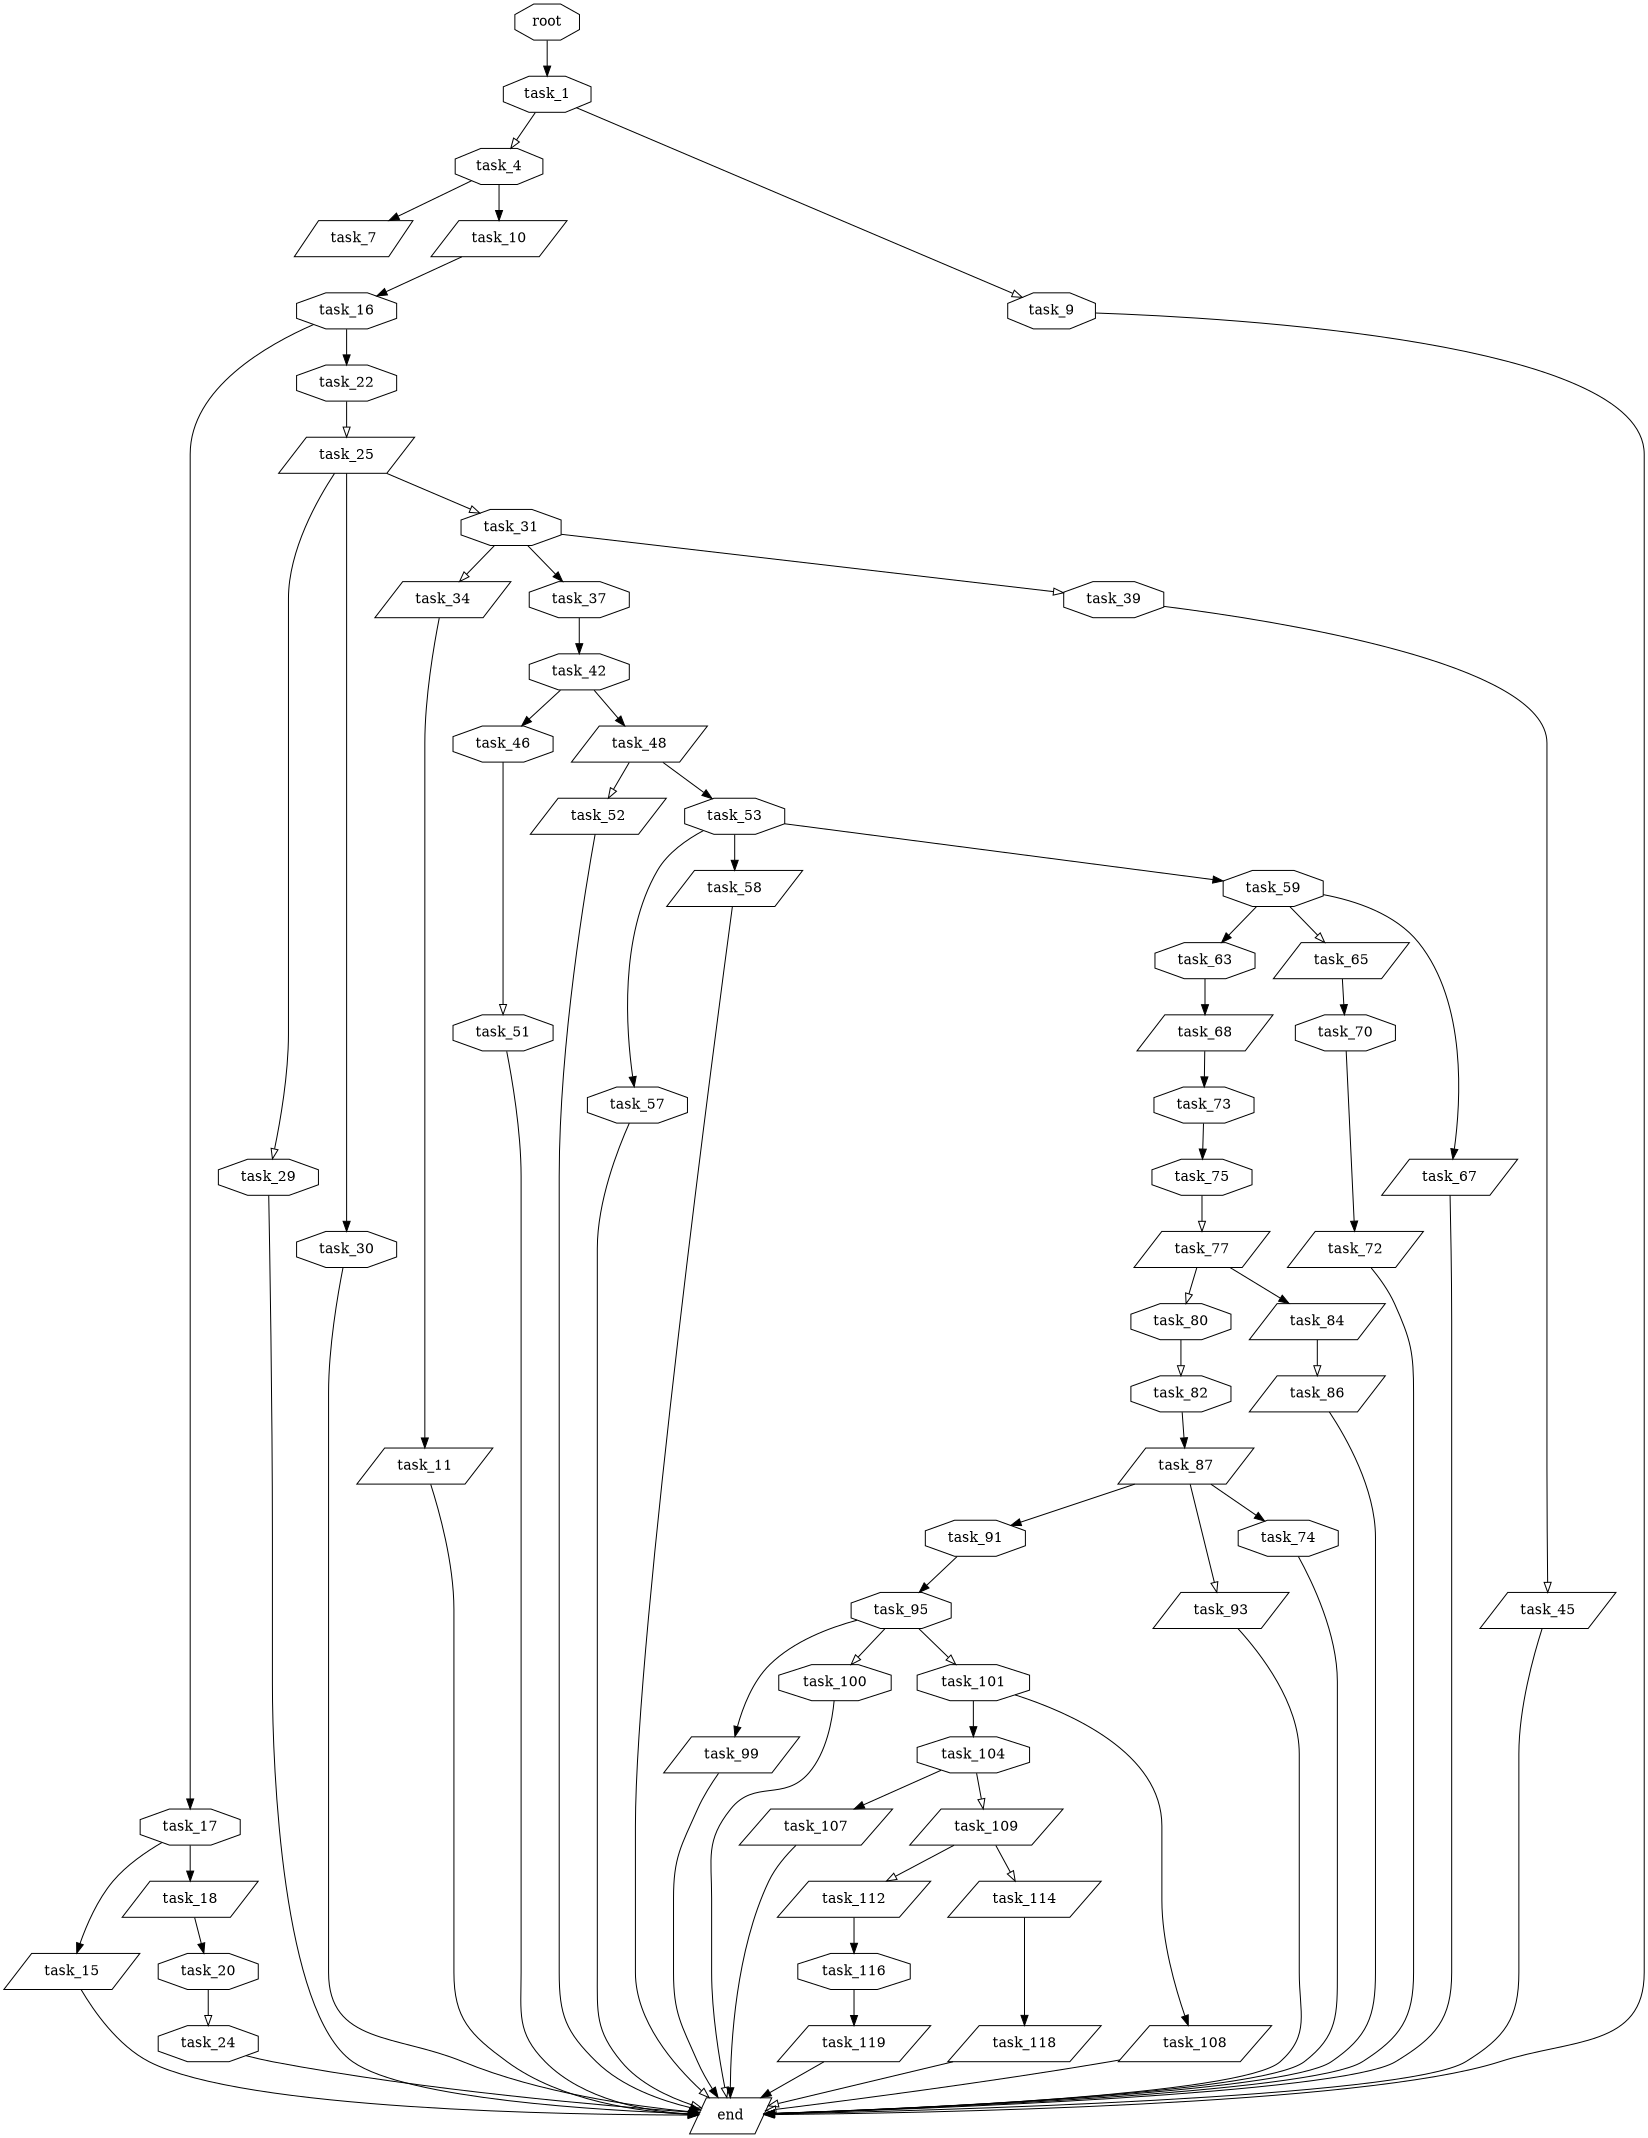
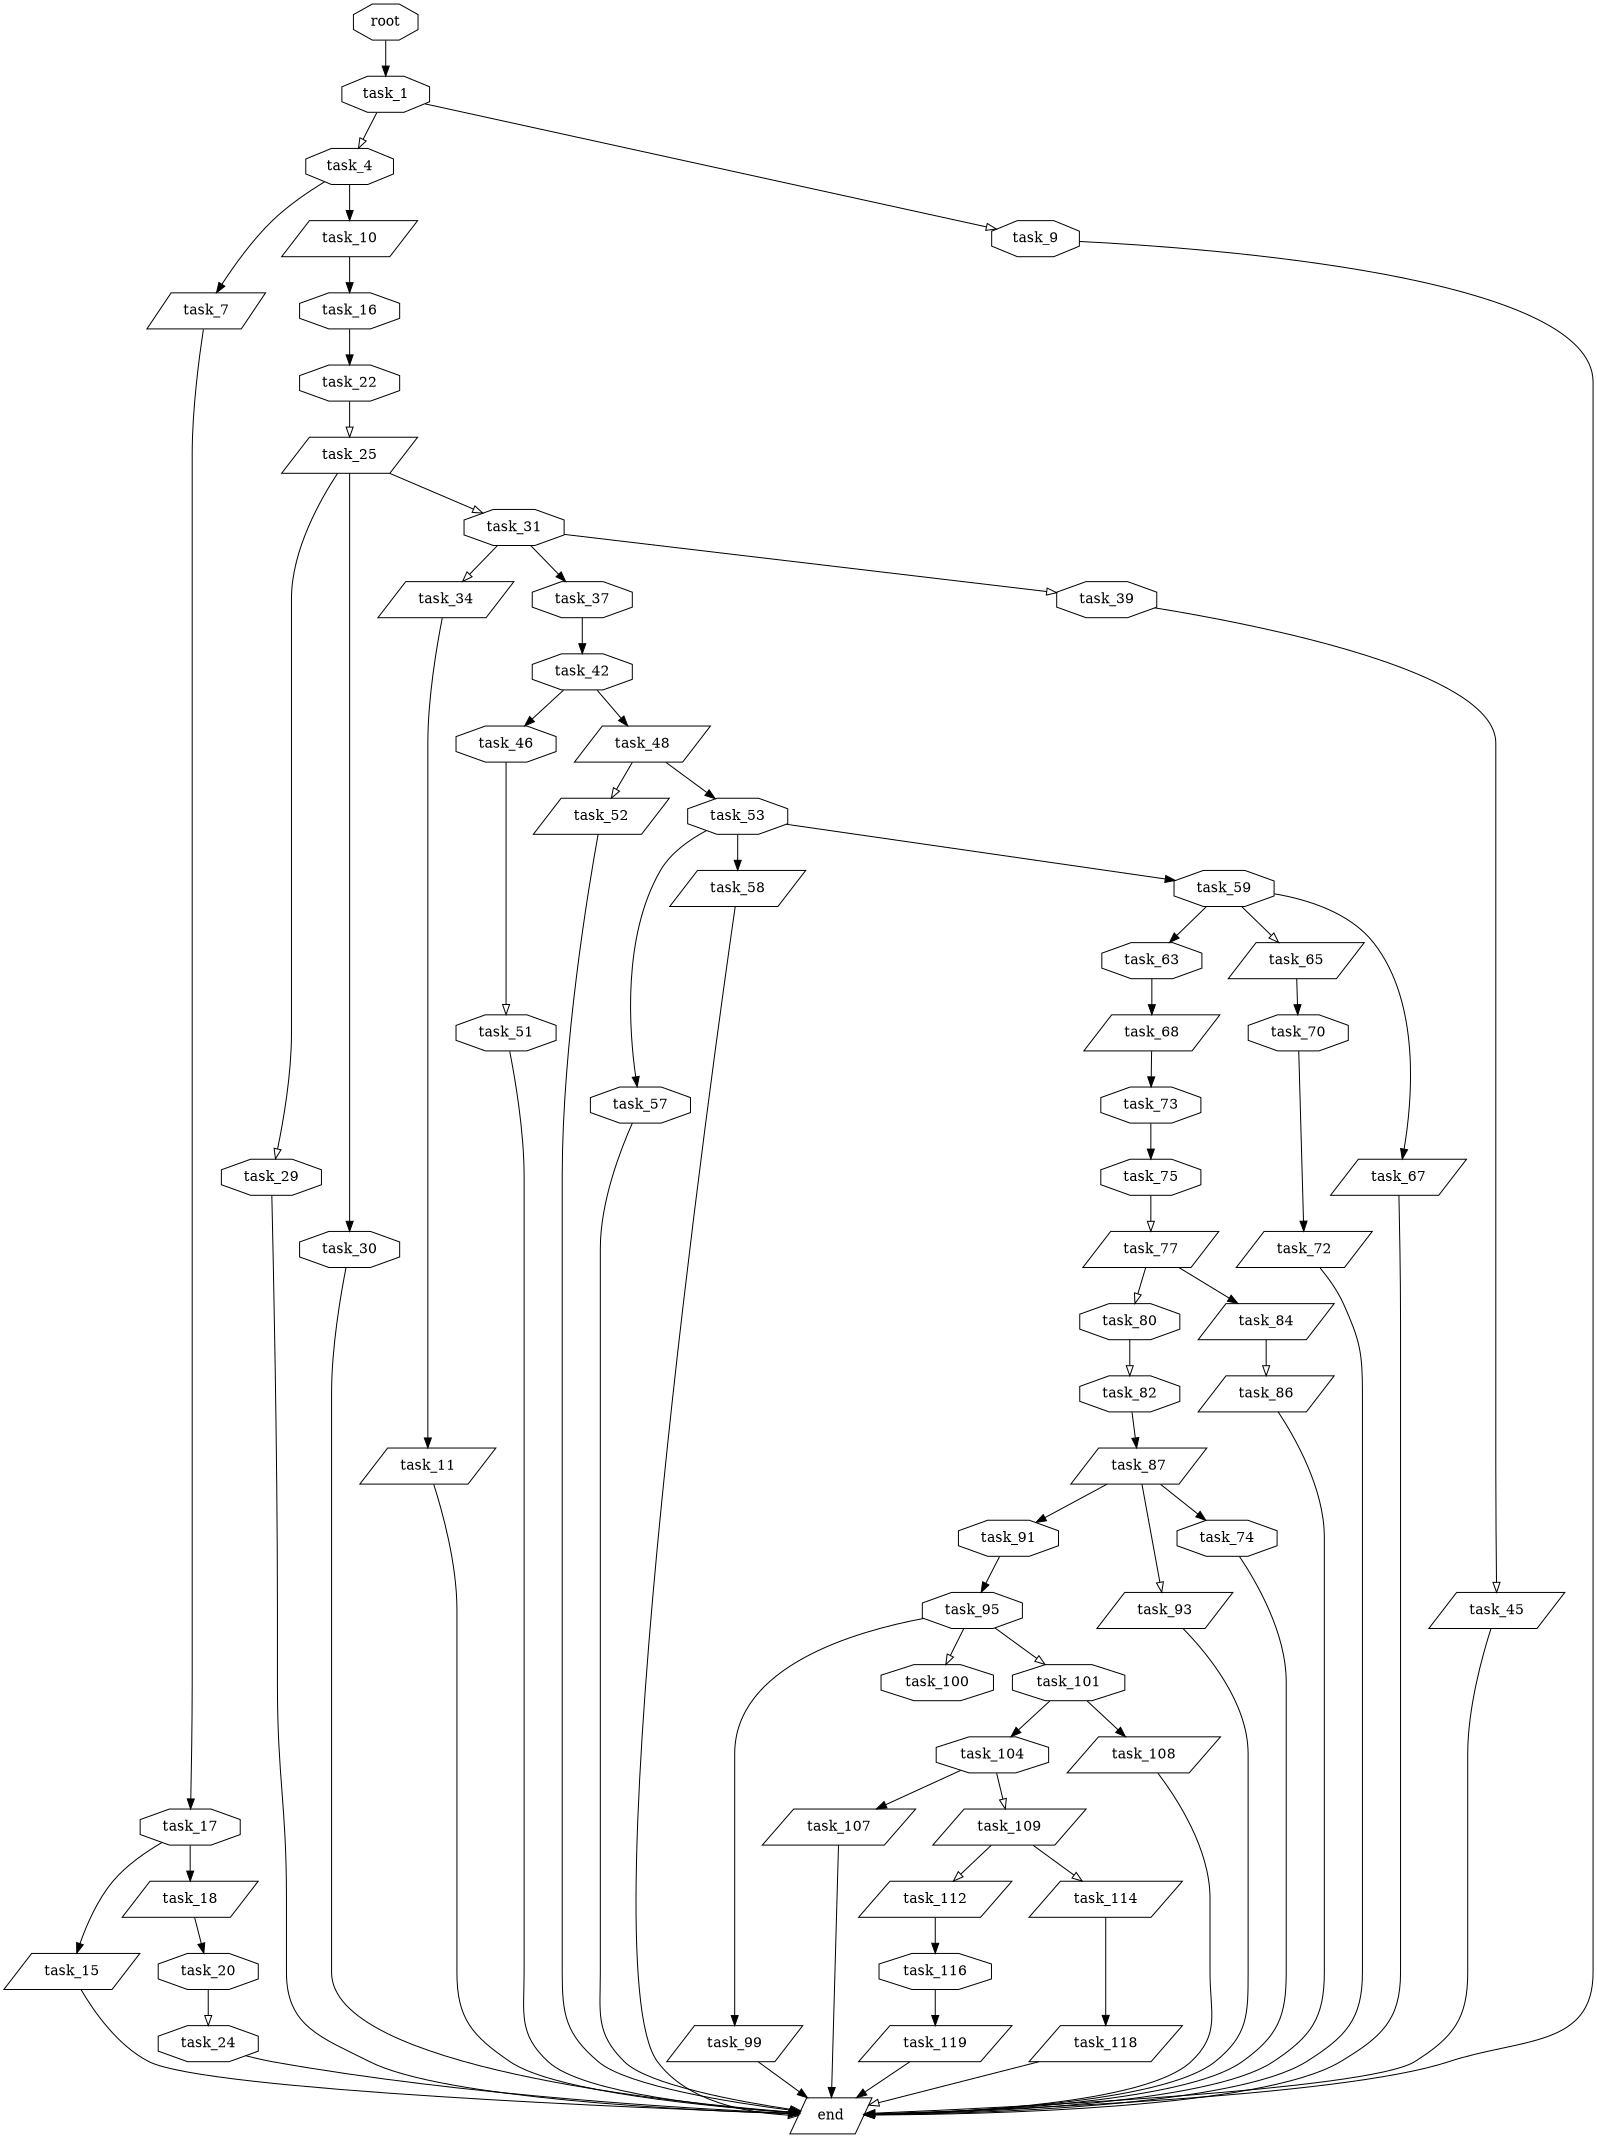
(190, 1032) -> (192, 1064)
(711, 1863) -> none
